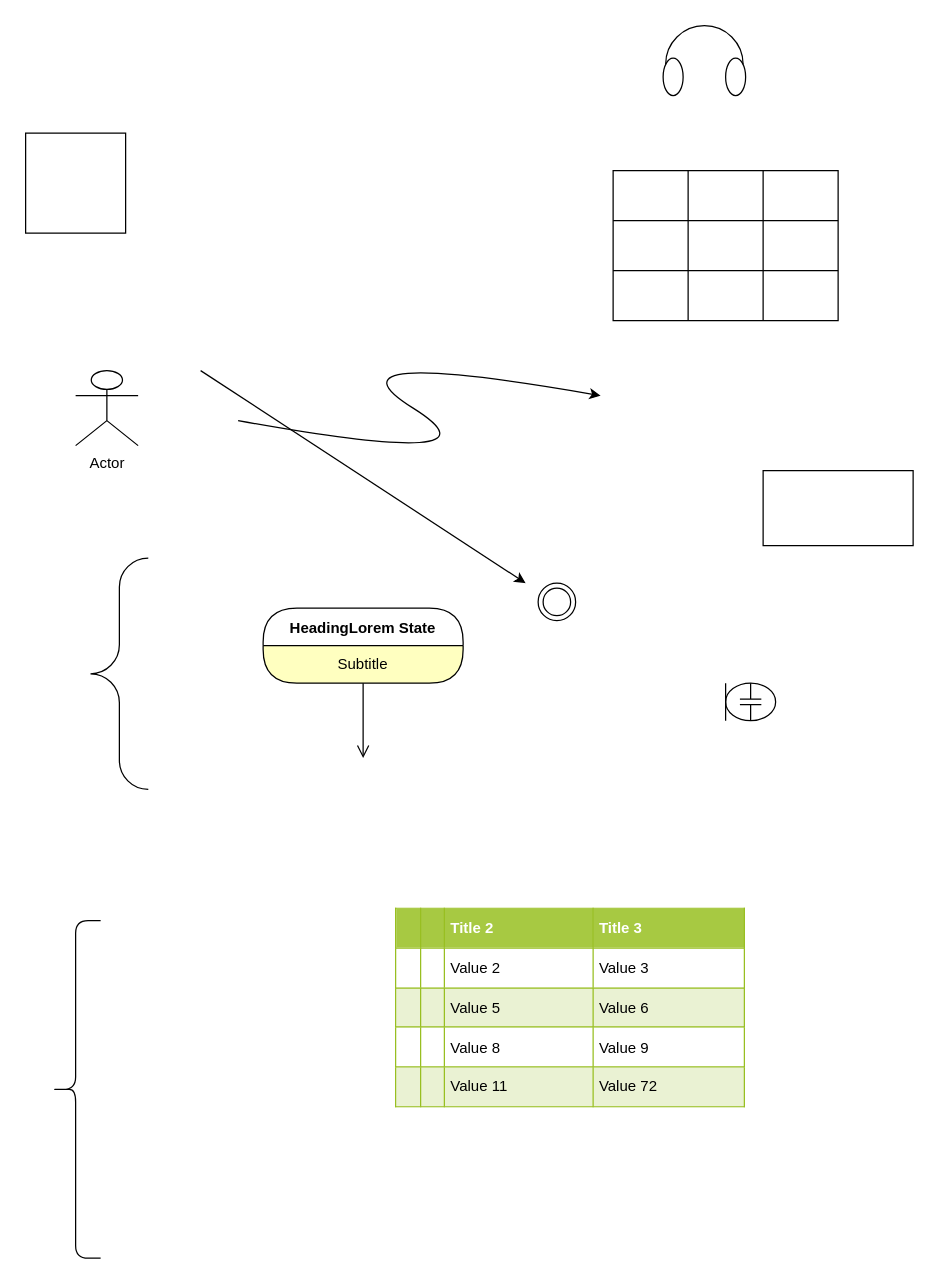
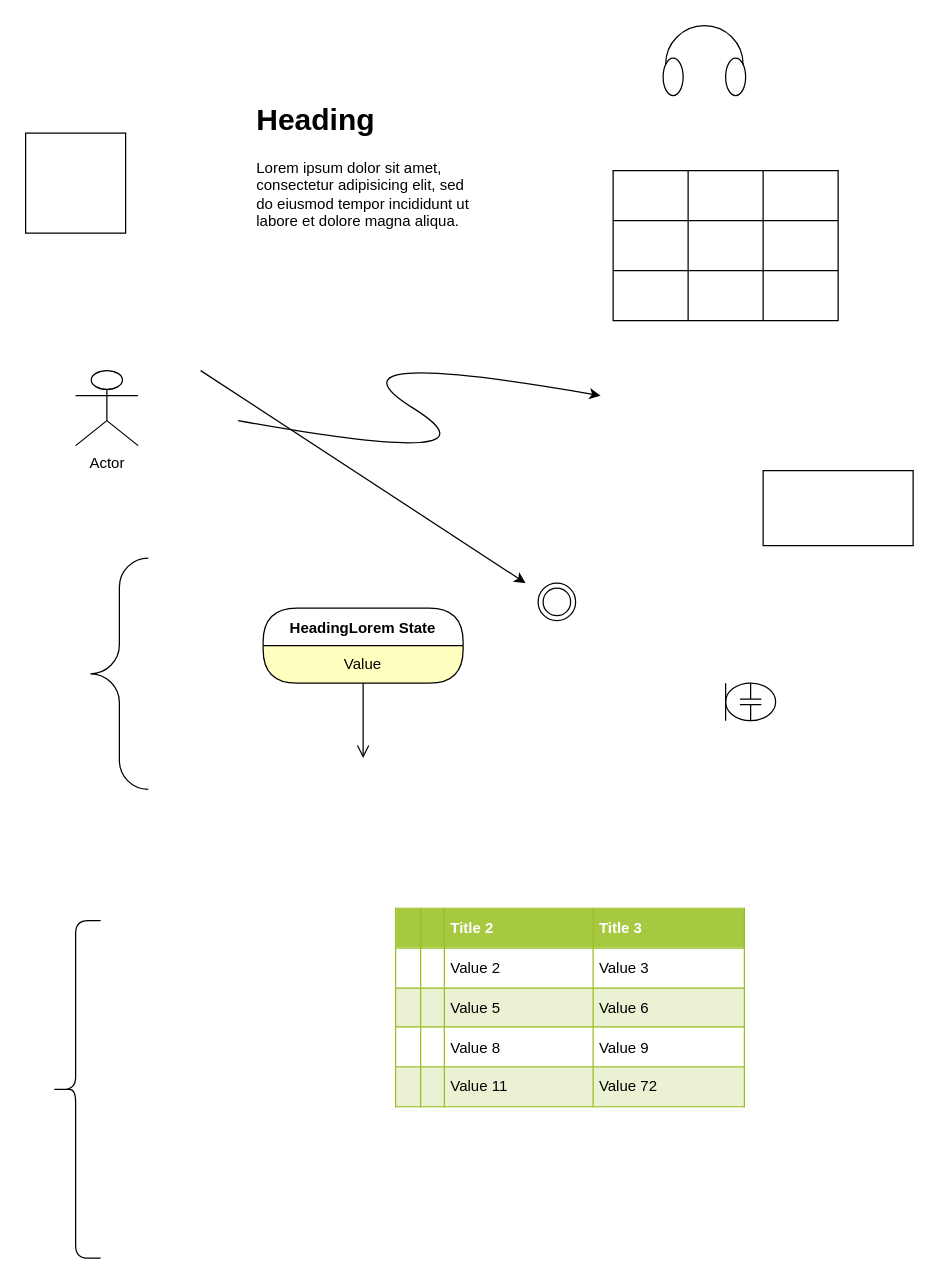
none -> (369, 171)
(363, 664) -> (363, 664)
